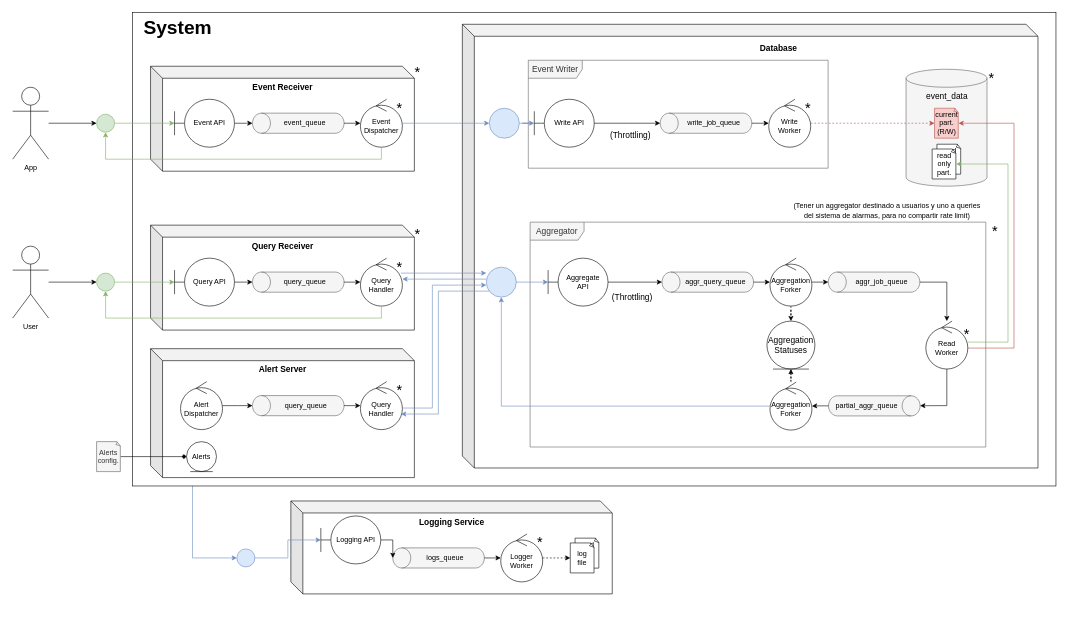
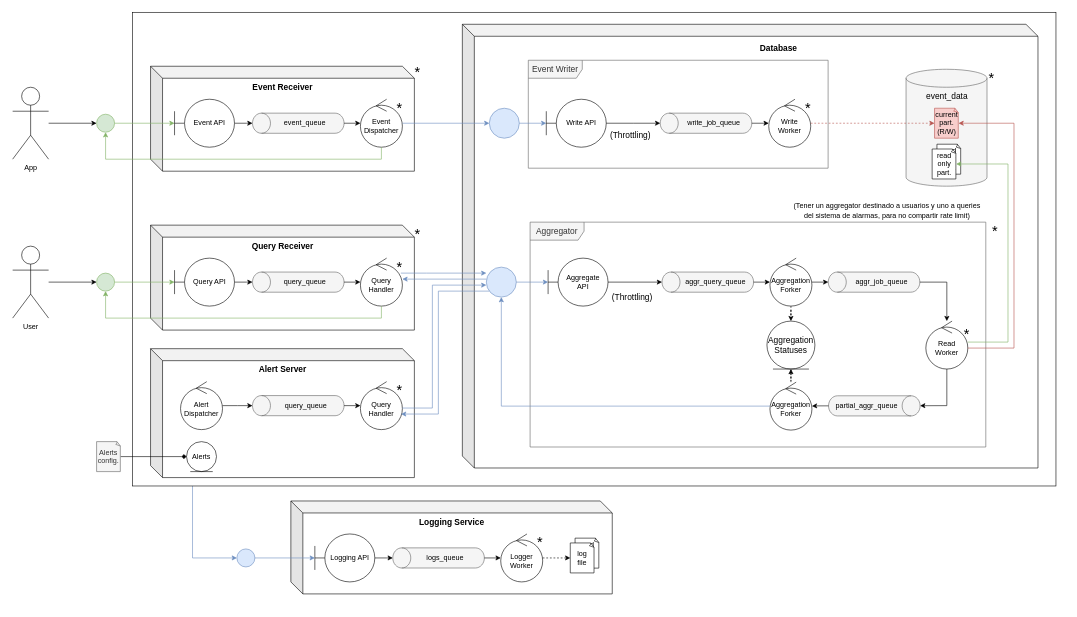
(177, 27) -> none
(564, 123) -> (576, 123)
(351, 540) -> (345, 558)
